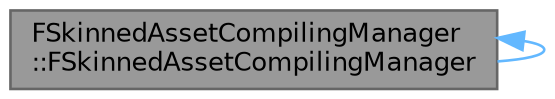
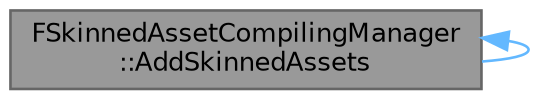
(254, 50) -> (246, 50)
